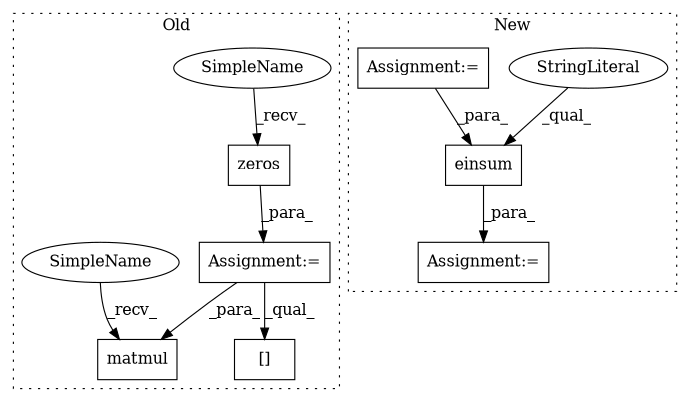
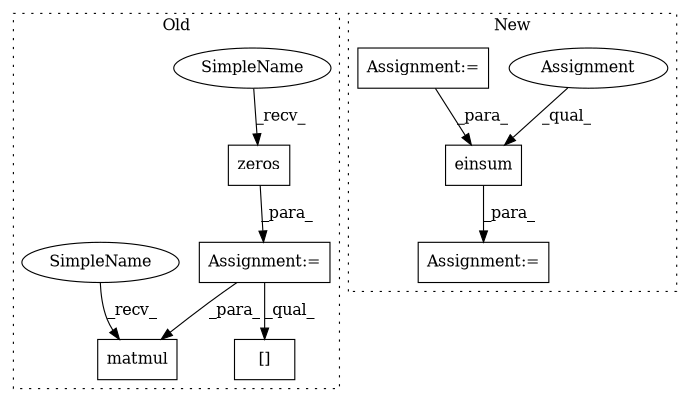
(588, 68) -> (588, 68)
